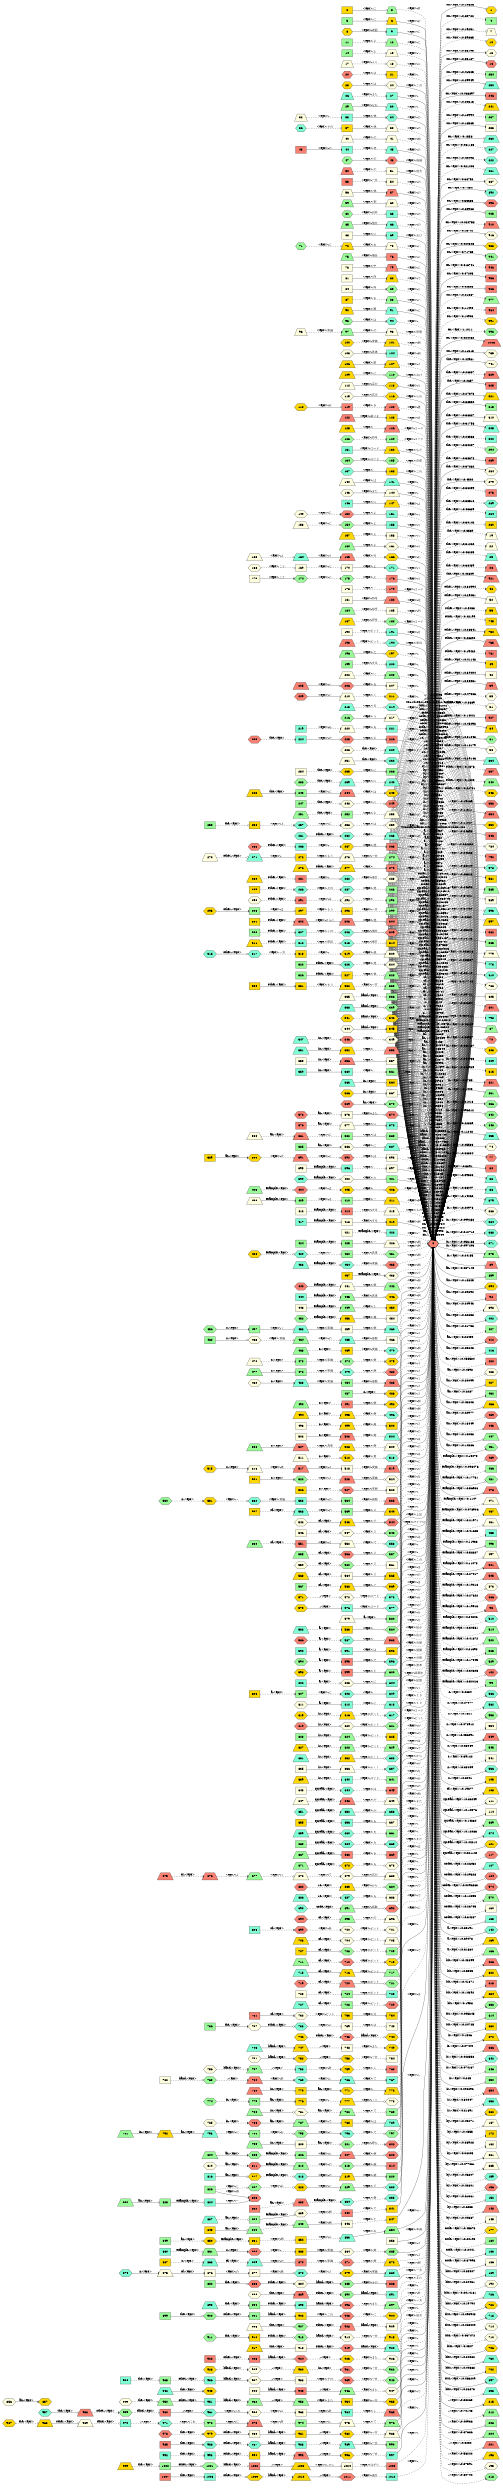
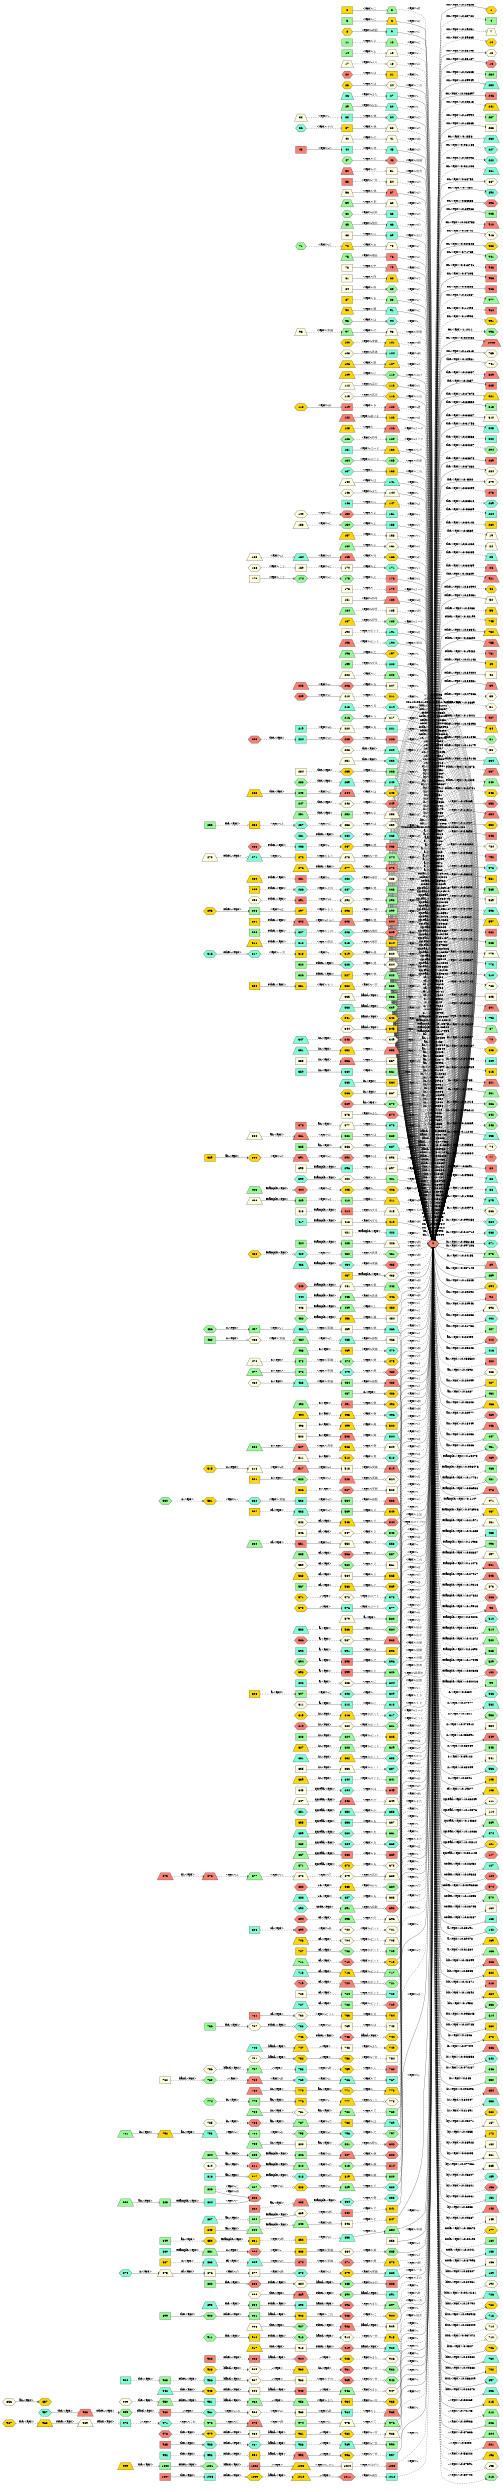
(301, 1115) -> none
(436, 1428) -> (436, 1428)
(347, 1640) -> (347, 1640)
none -> (232, 2391)
